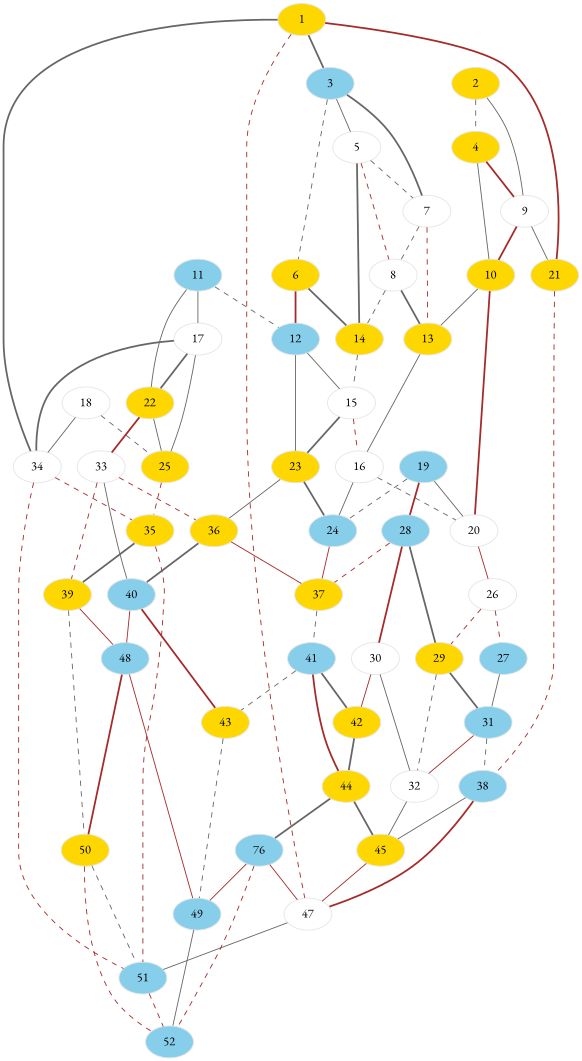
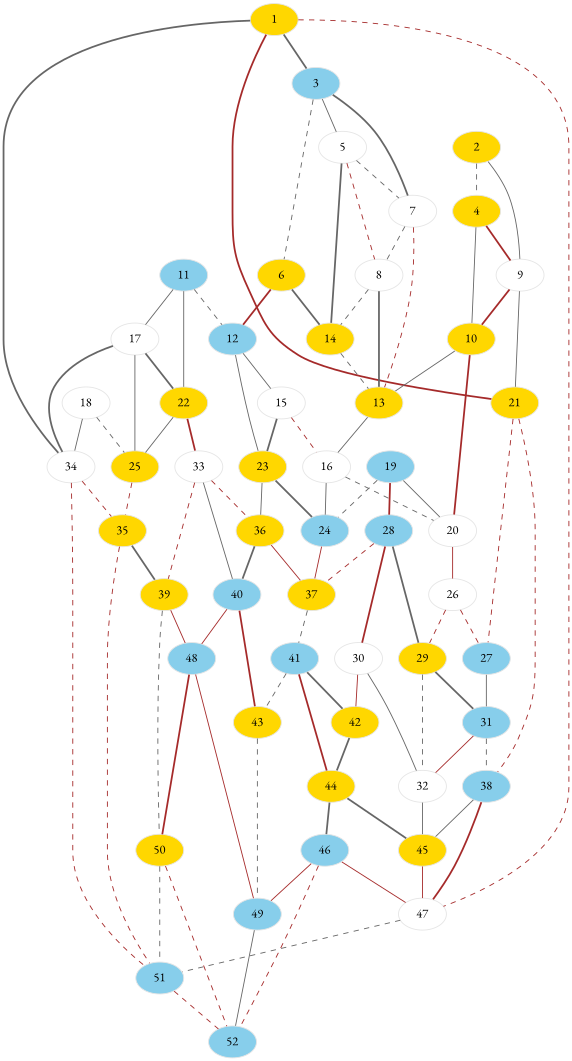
(355, 371) -> (352, 368)
none -> (501, 531)
(259, 850) -> (325, 850)
(228, 945) -> (291, 946)
